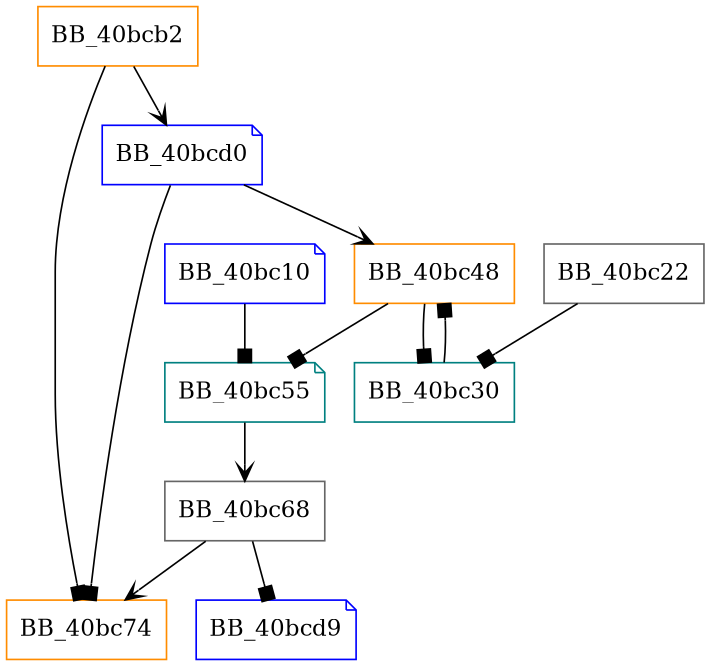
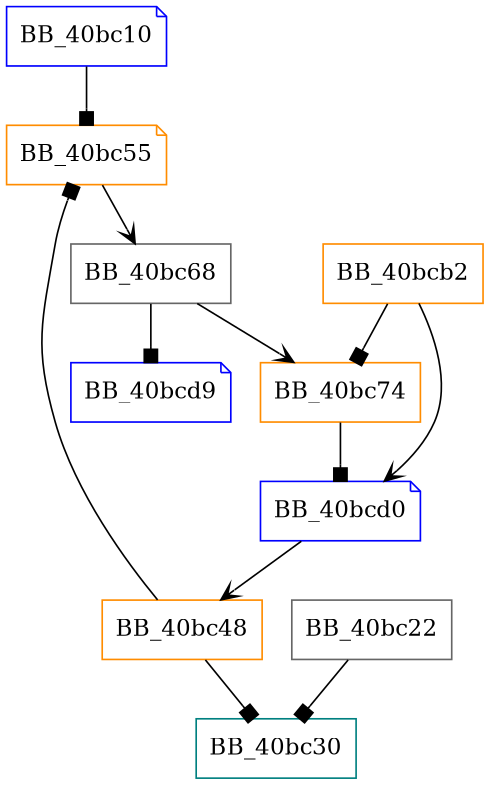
(445, 341) -> none
(121, 382) -> (340, 444)
(245, 392) -> (87, 155)
